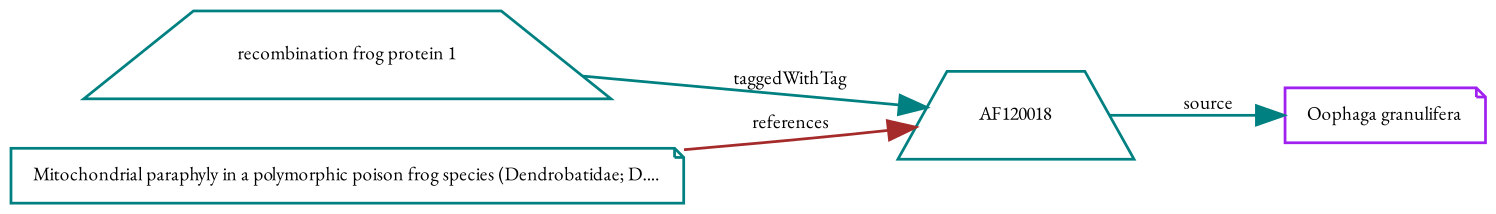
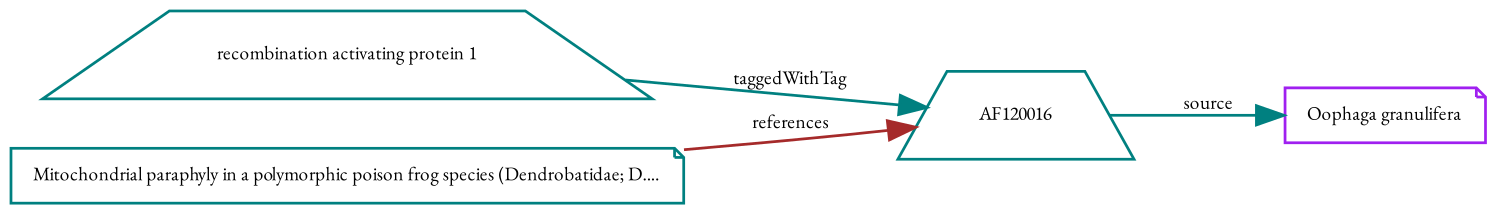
(347, 55) -> (347, 55)
(1016, 115) -> (1016, 115)
